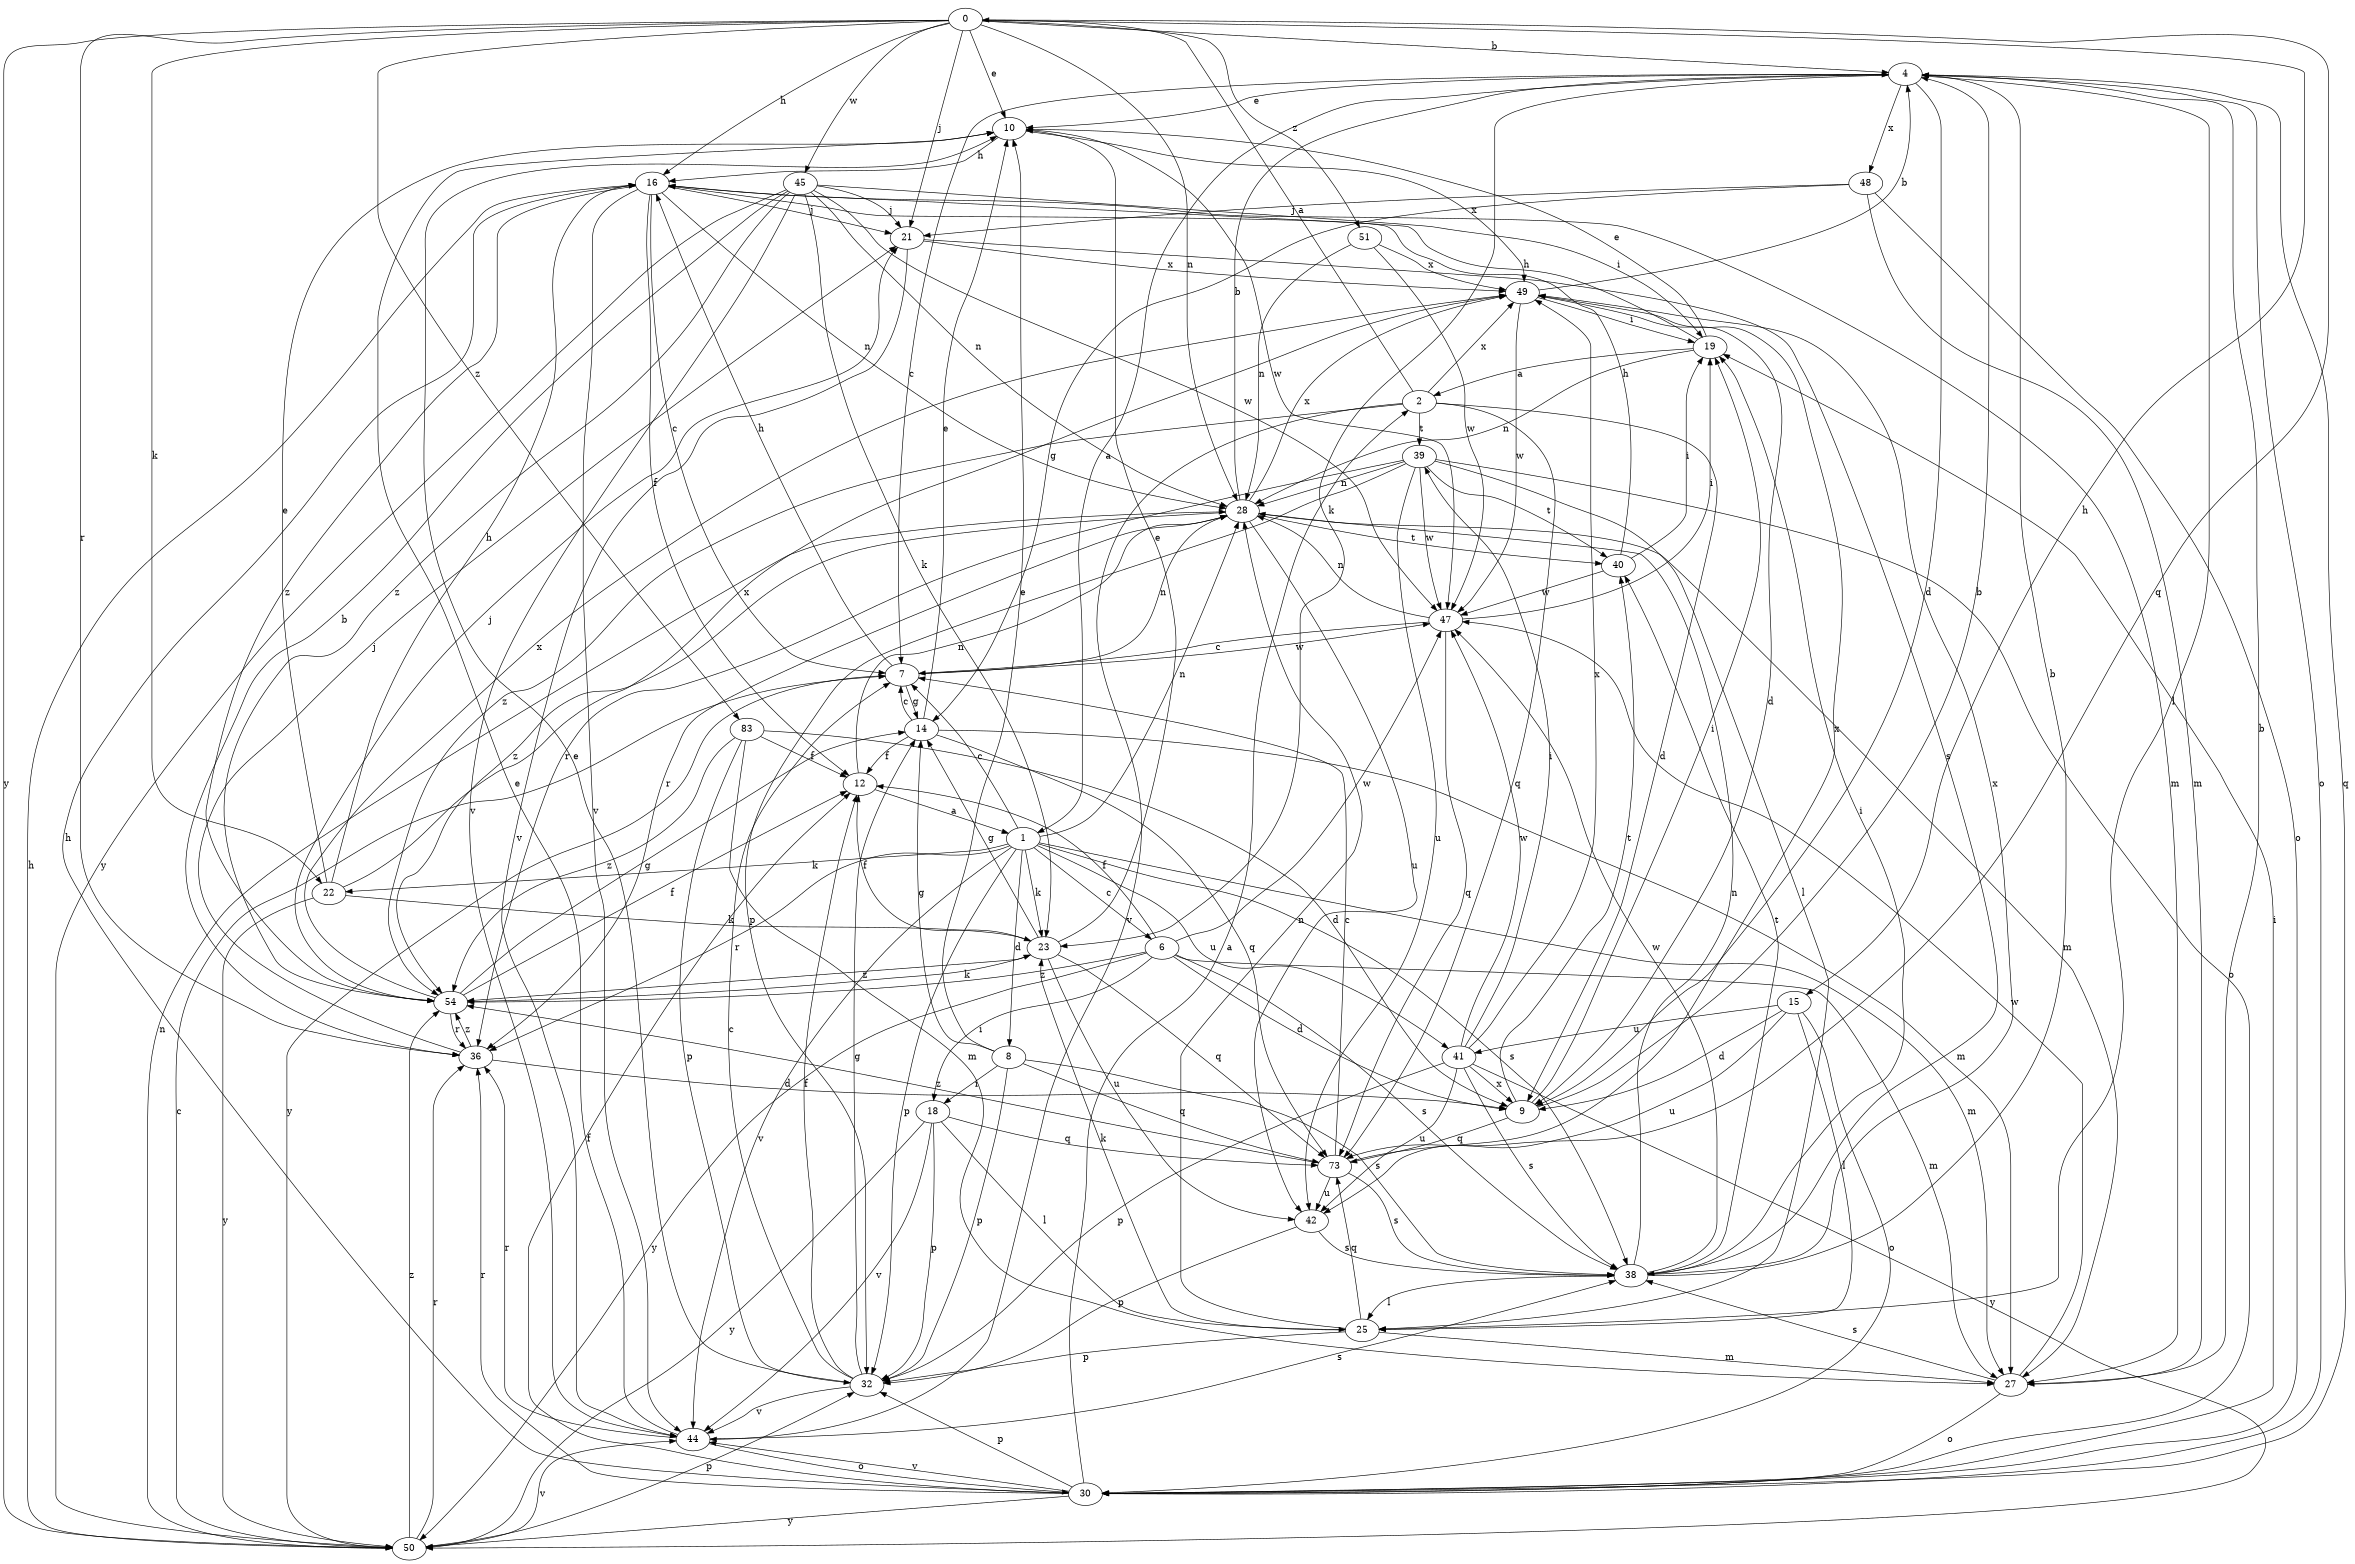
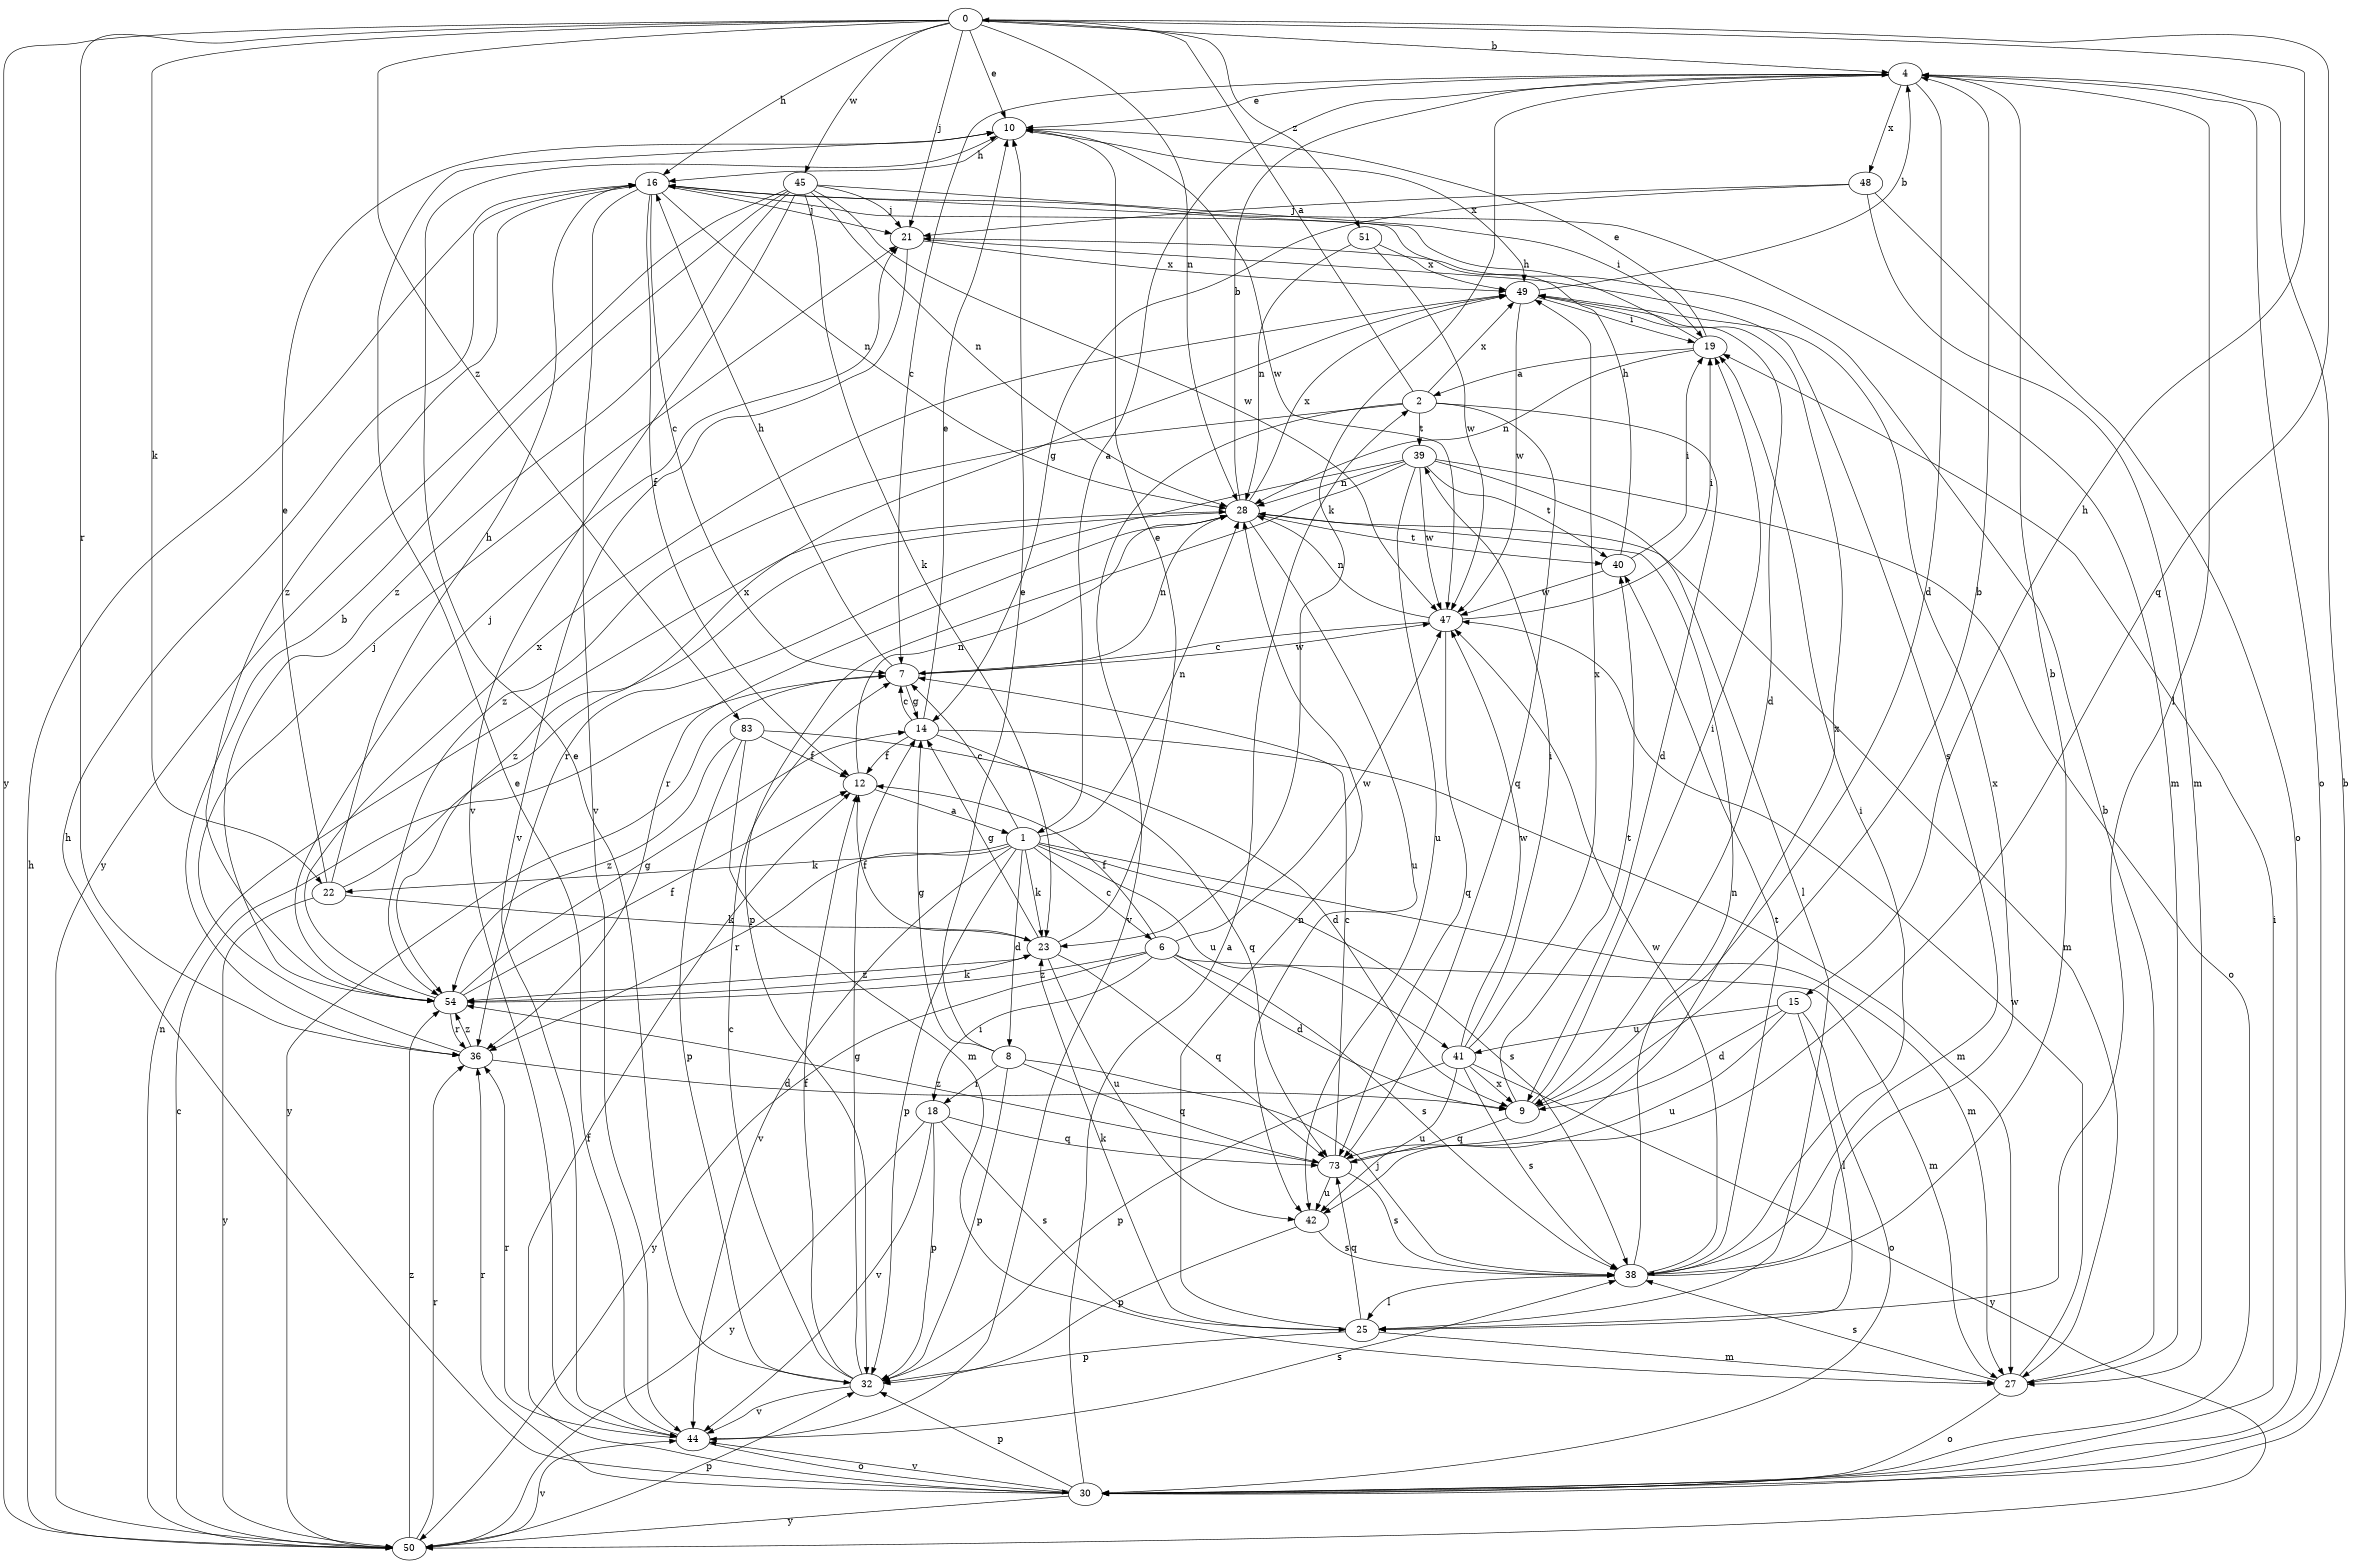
(2259, 678) -> (1960, 501)
(2346, 784) -> (2346, 784)
(1378, 1166) -> (1378, 1166)
(1045, 1221) -> (1045, 1221)
